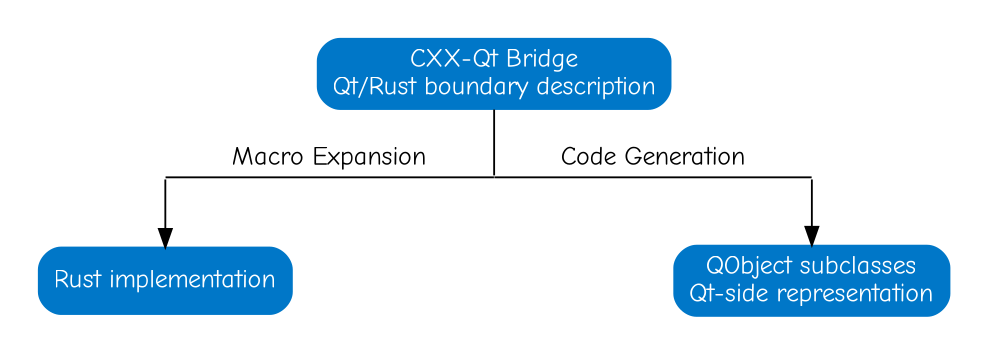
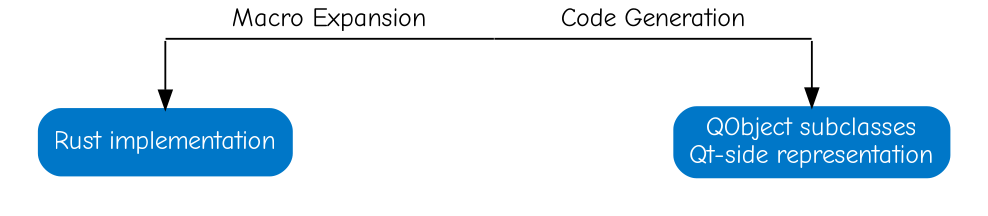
(494, 74) -> none
